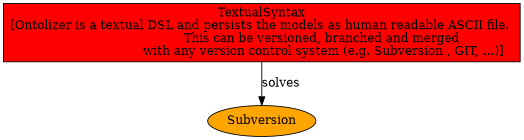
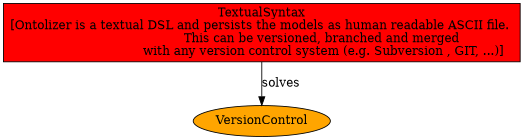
(262, 121) -> (262, 121)
